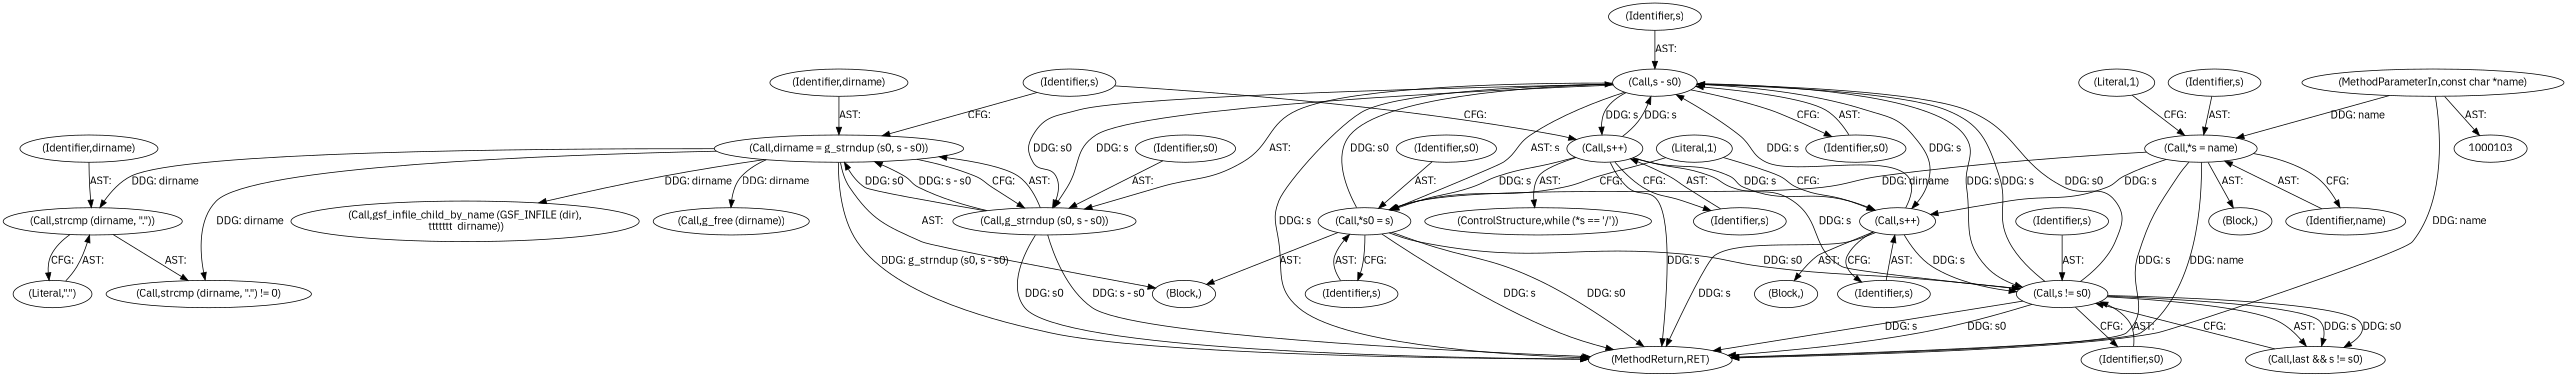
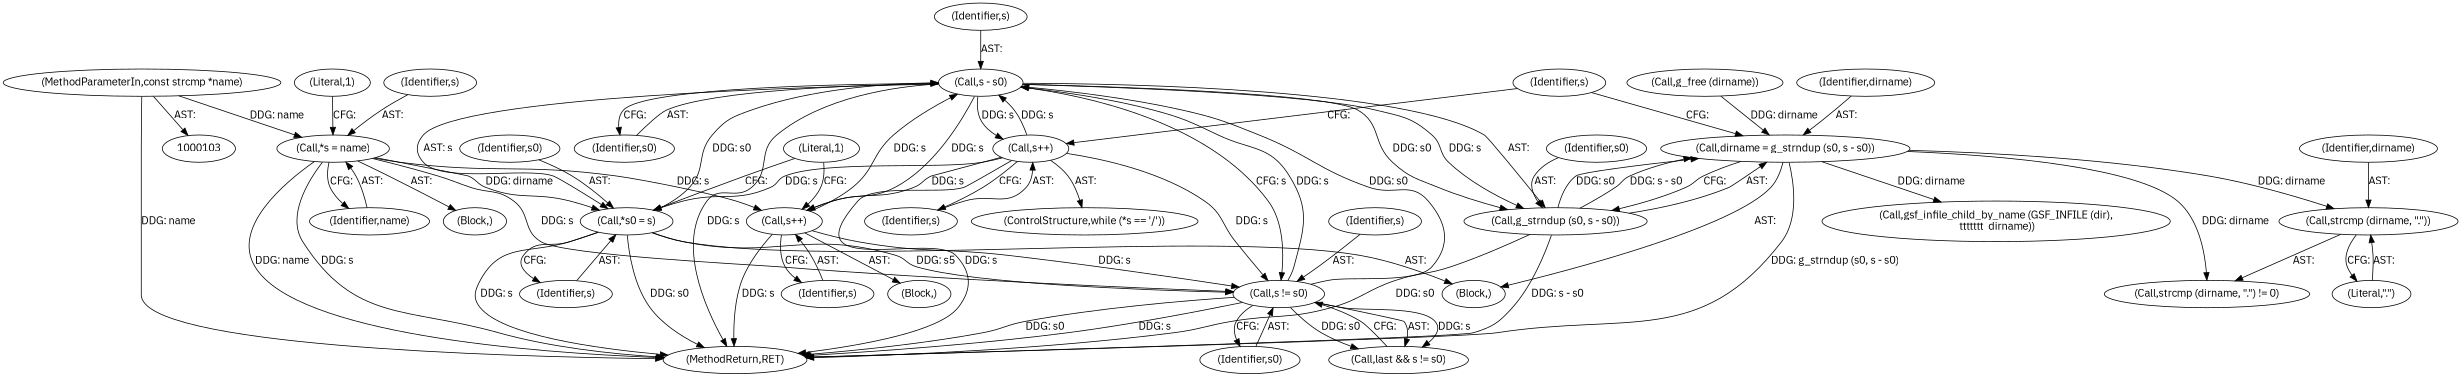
(2433, 83) -> (142, 83)
(743, 175) -> (1742, 113)
(1983, 182) -> (1271, 182)
(1783, 261) -> (936, 261)
none -> (762, 266)
